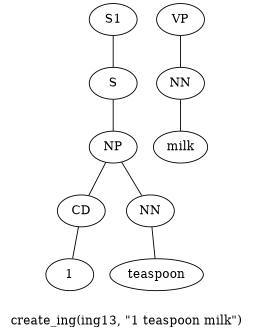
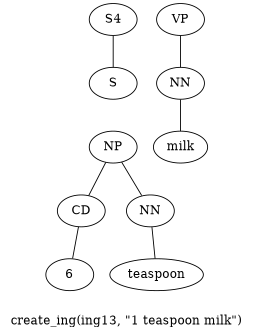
(113, 19) -> (113, 19)
(113, 115) -> none
(70, 275) -> (70, 275)
